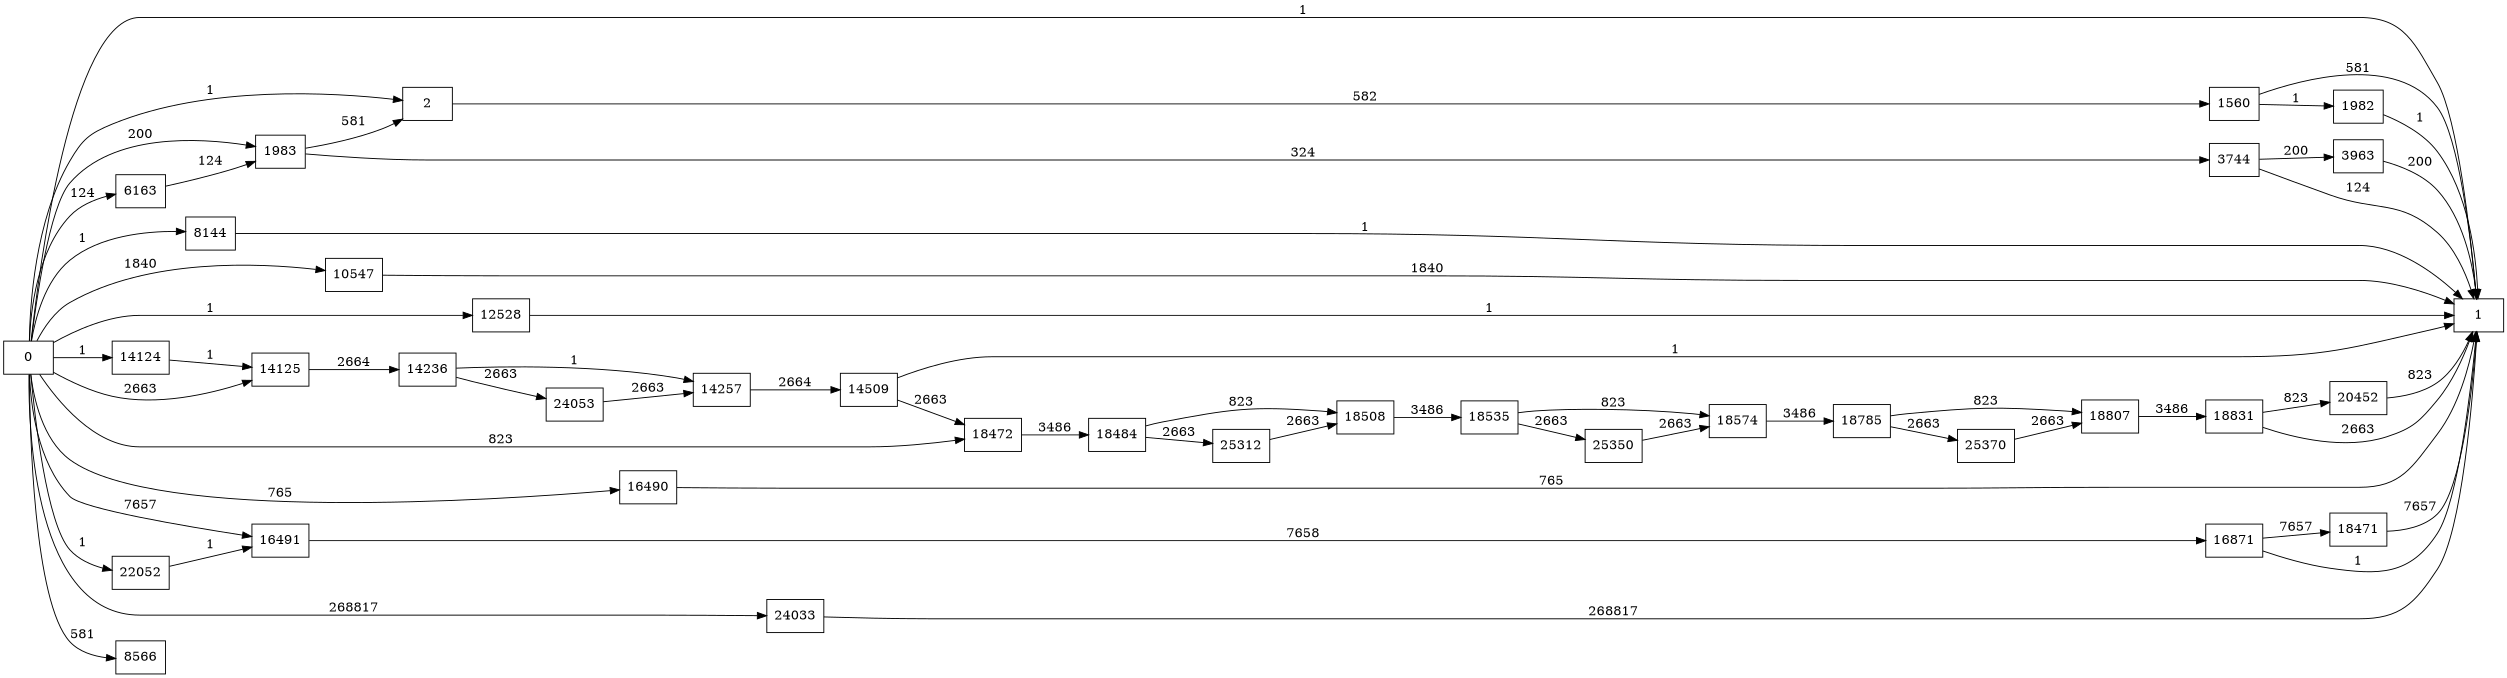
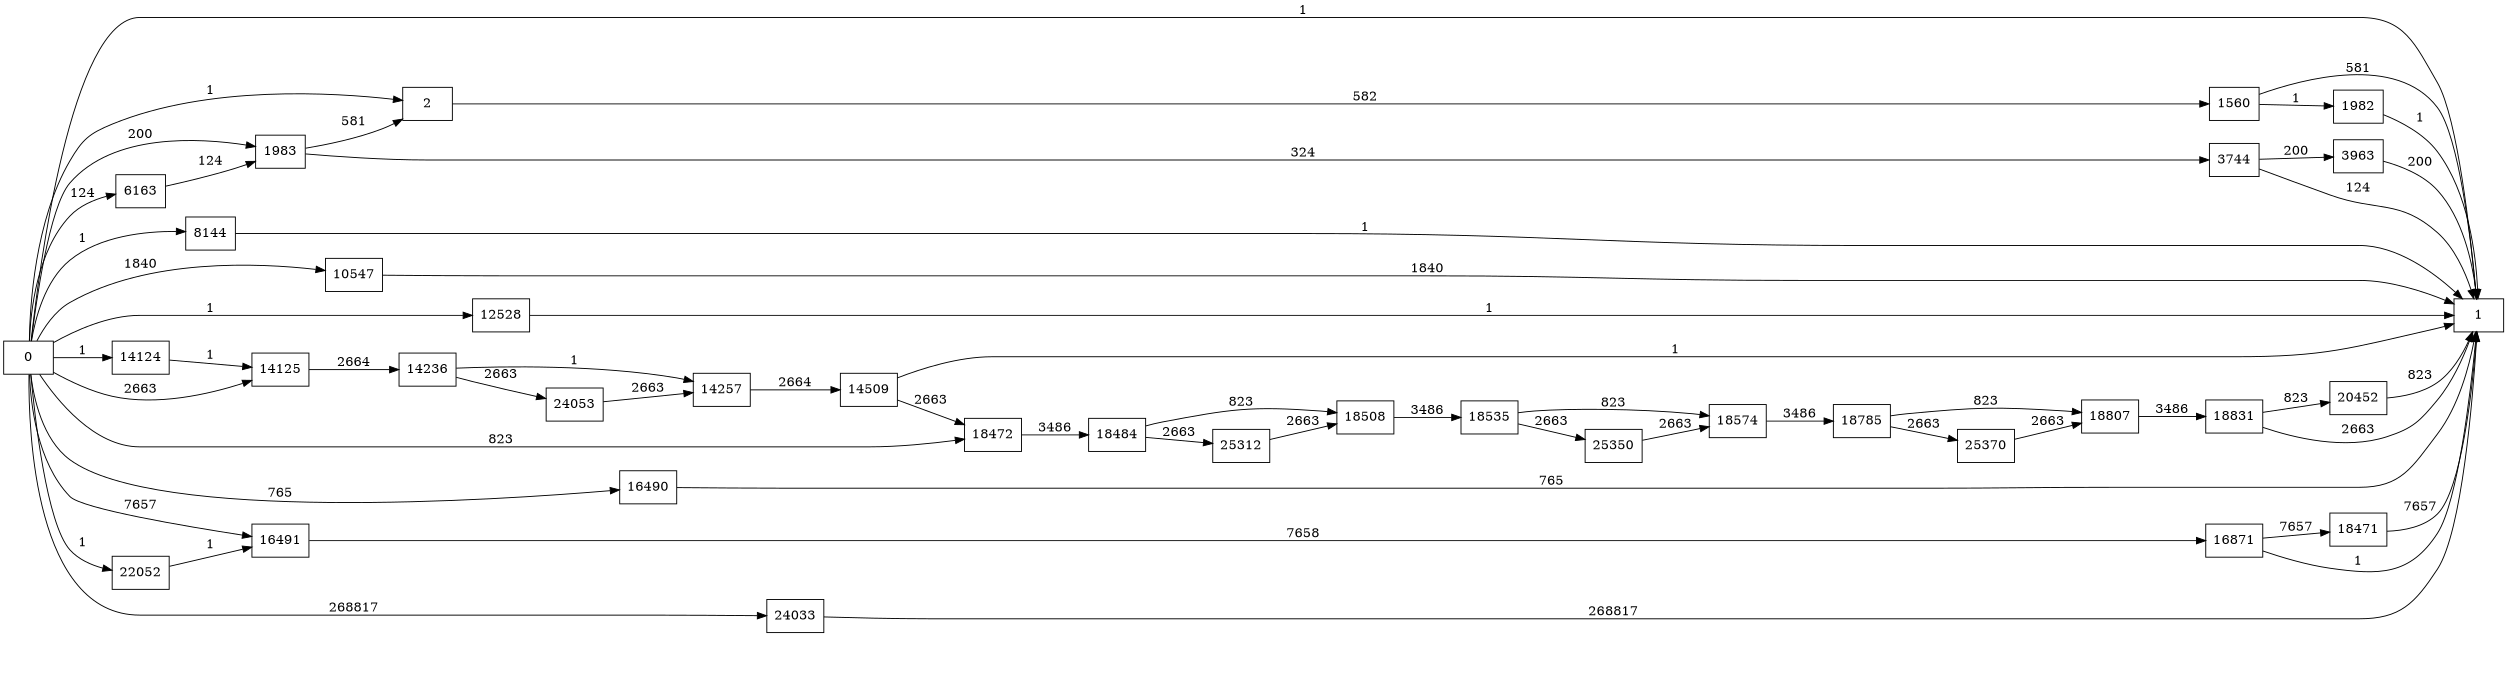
(141, 657) -> none
